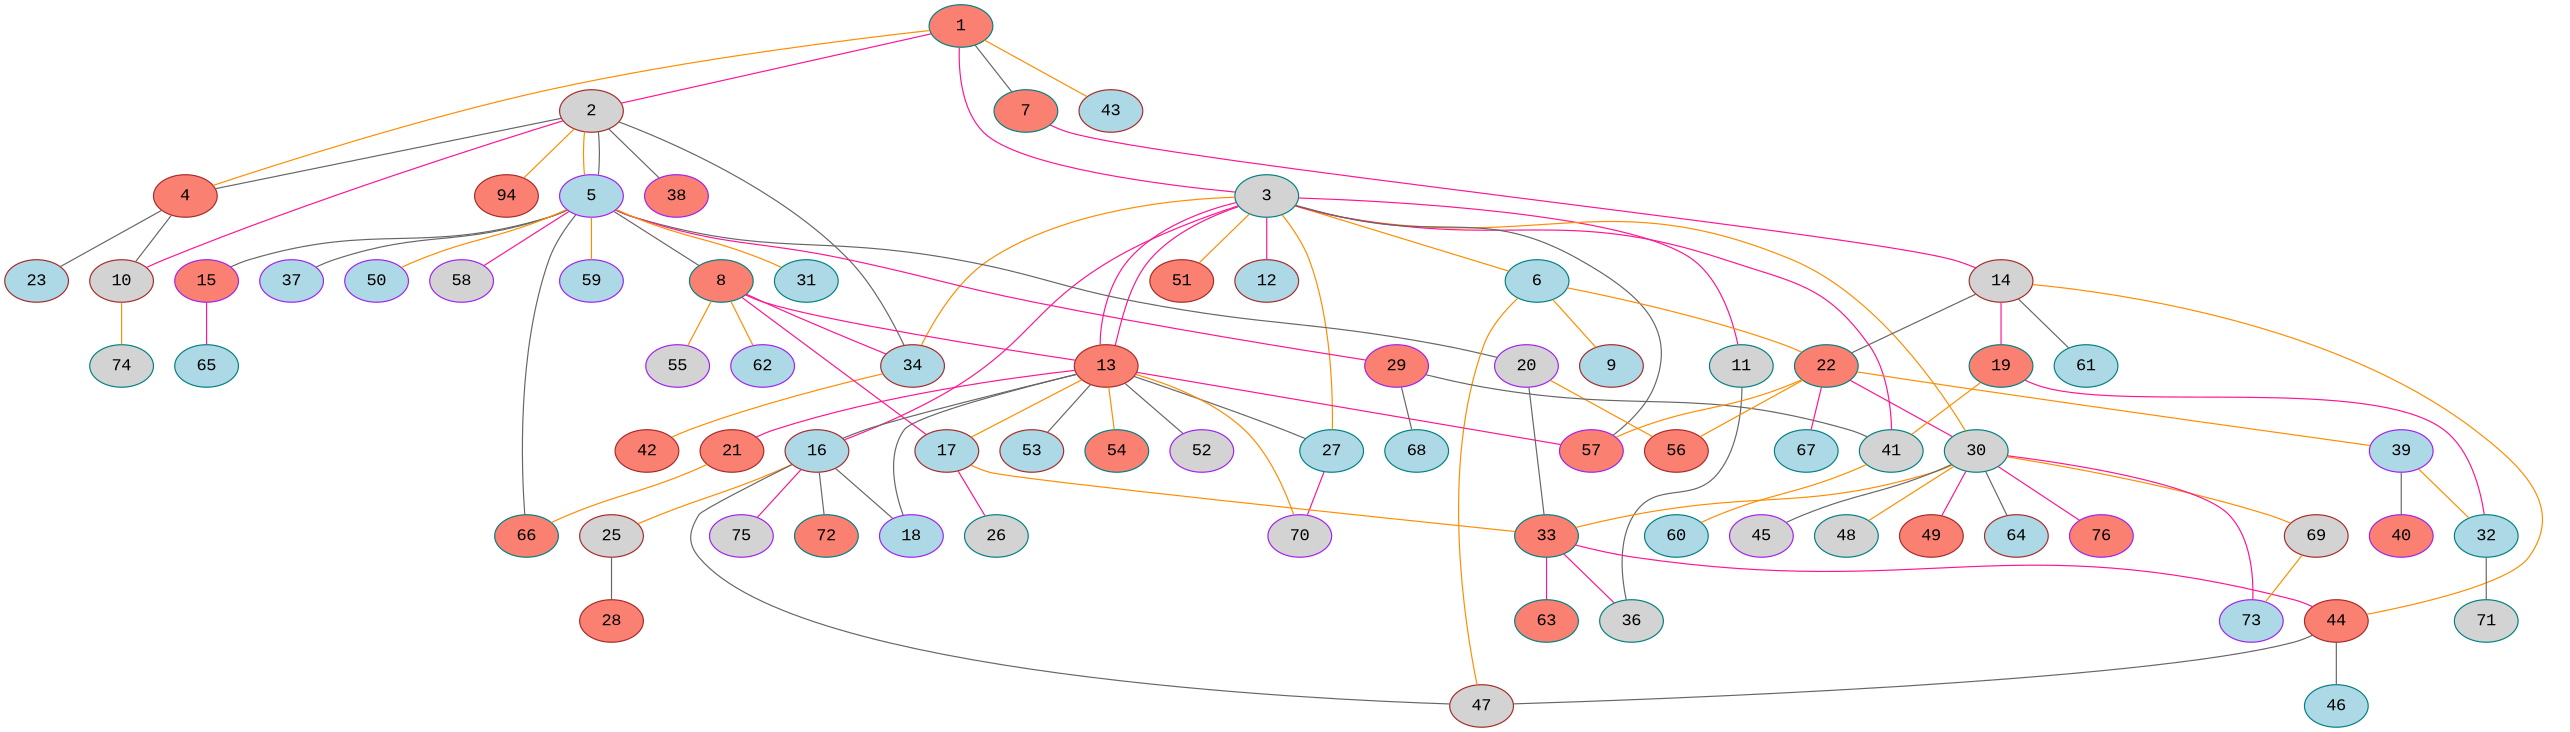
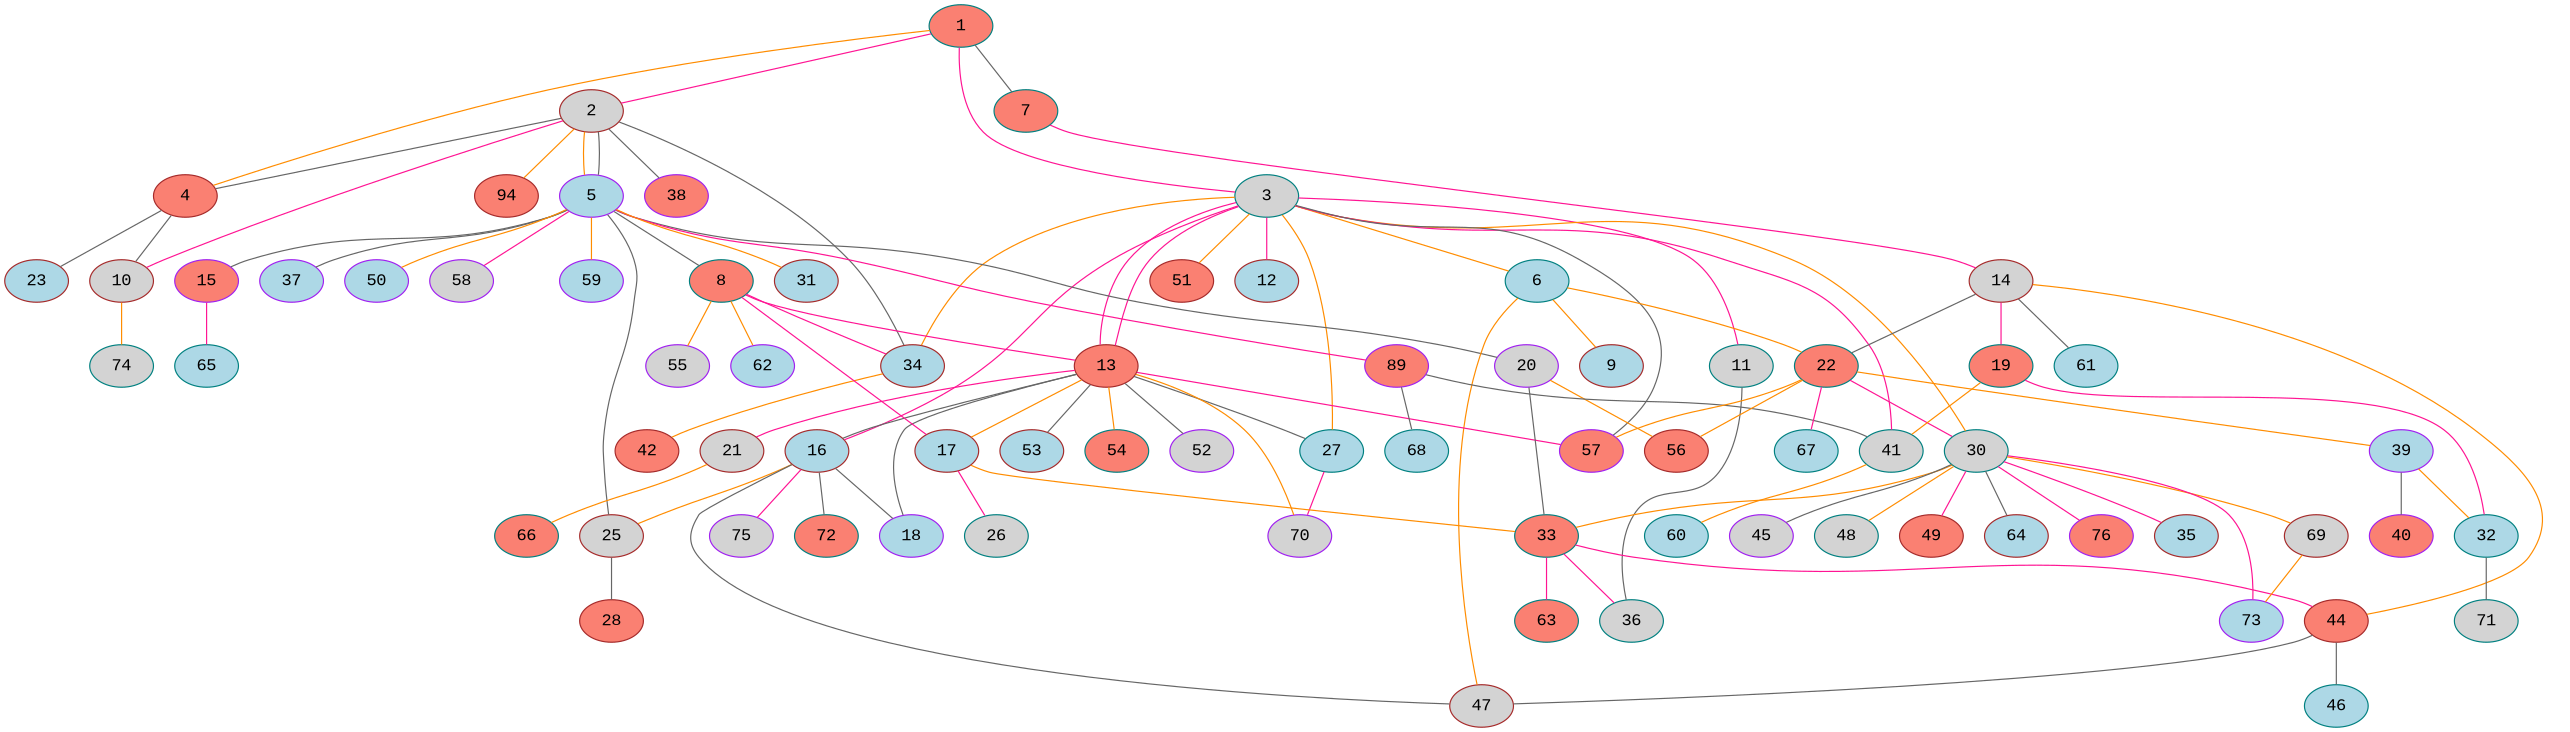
(1111, 111) -> none
(806, 281) -> (806, 281)
(527, 360) -> (621, 361)
(1397, 366) -> (1397, 366)
(732, 451) -> (732, 451)
none -> (2186, 536)
